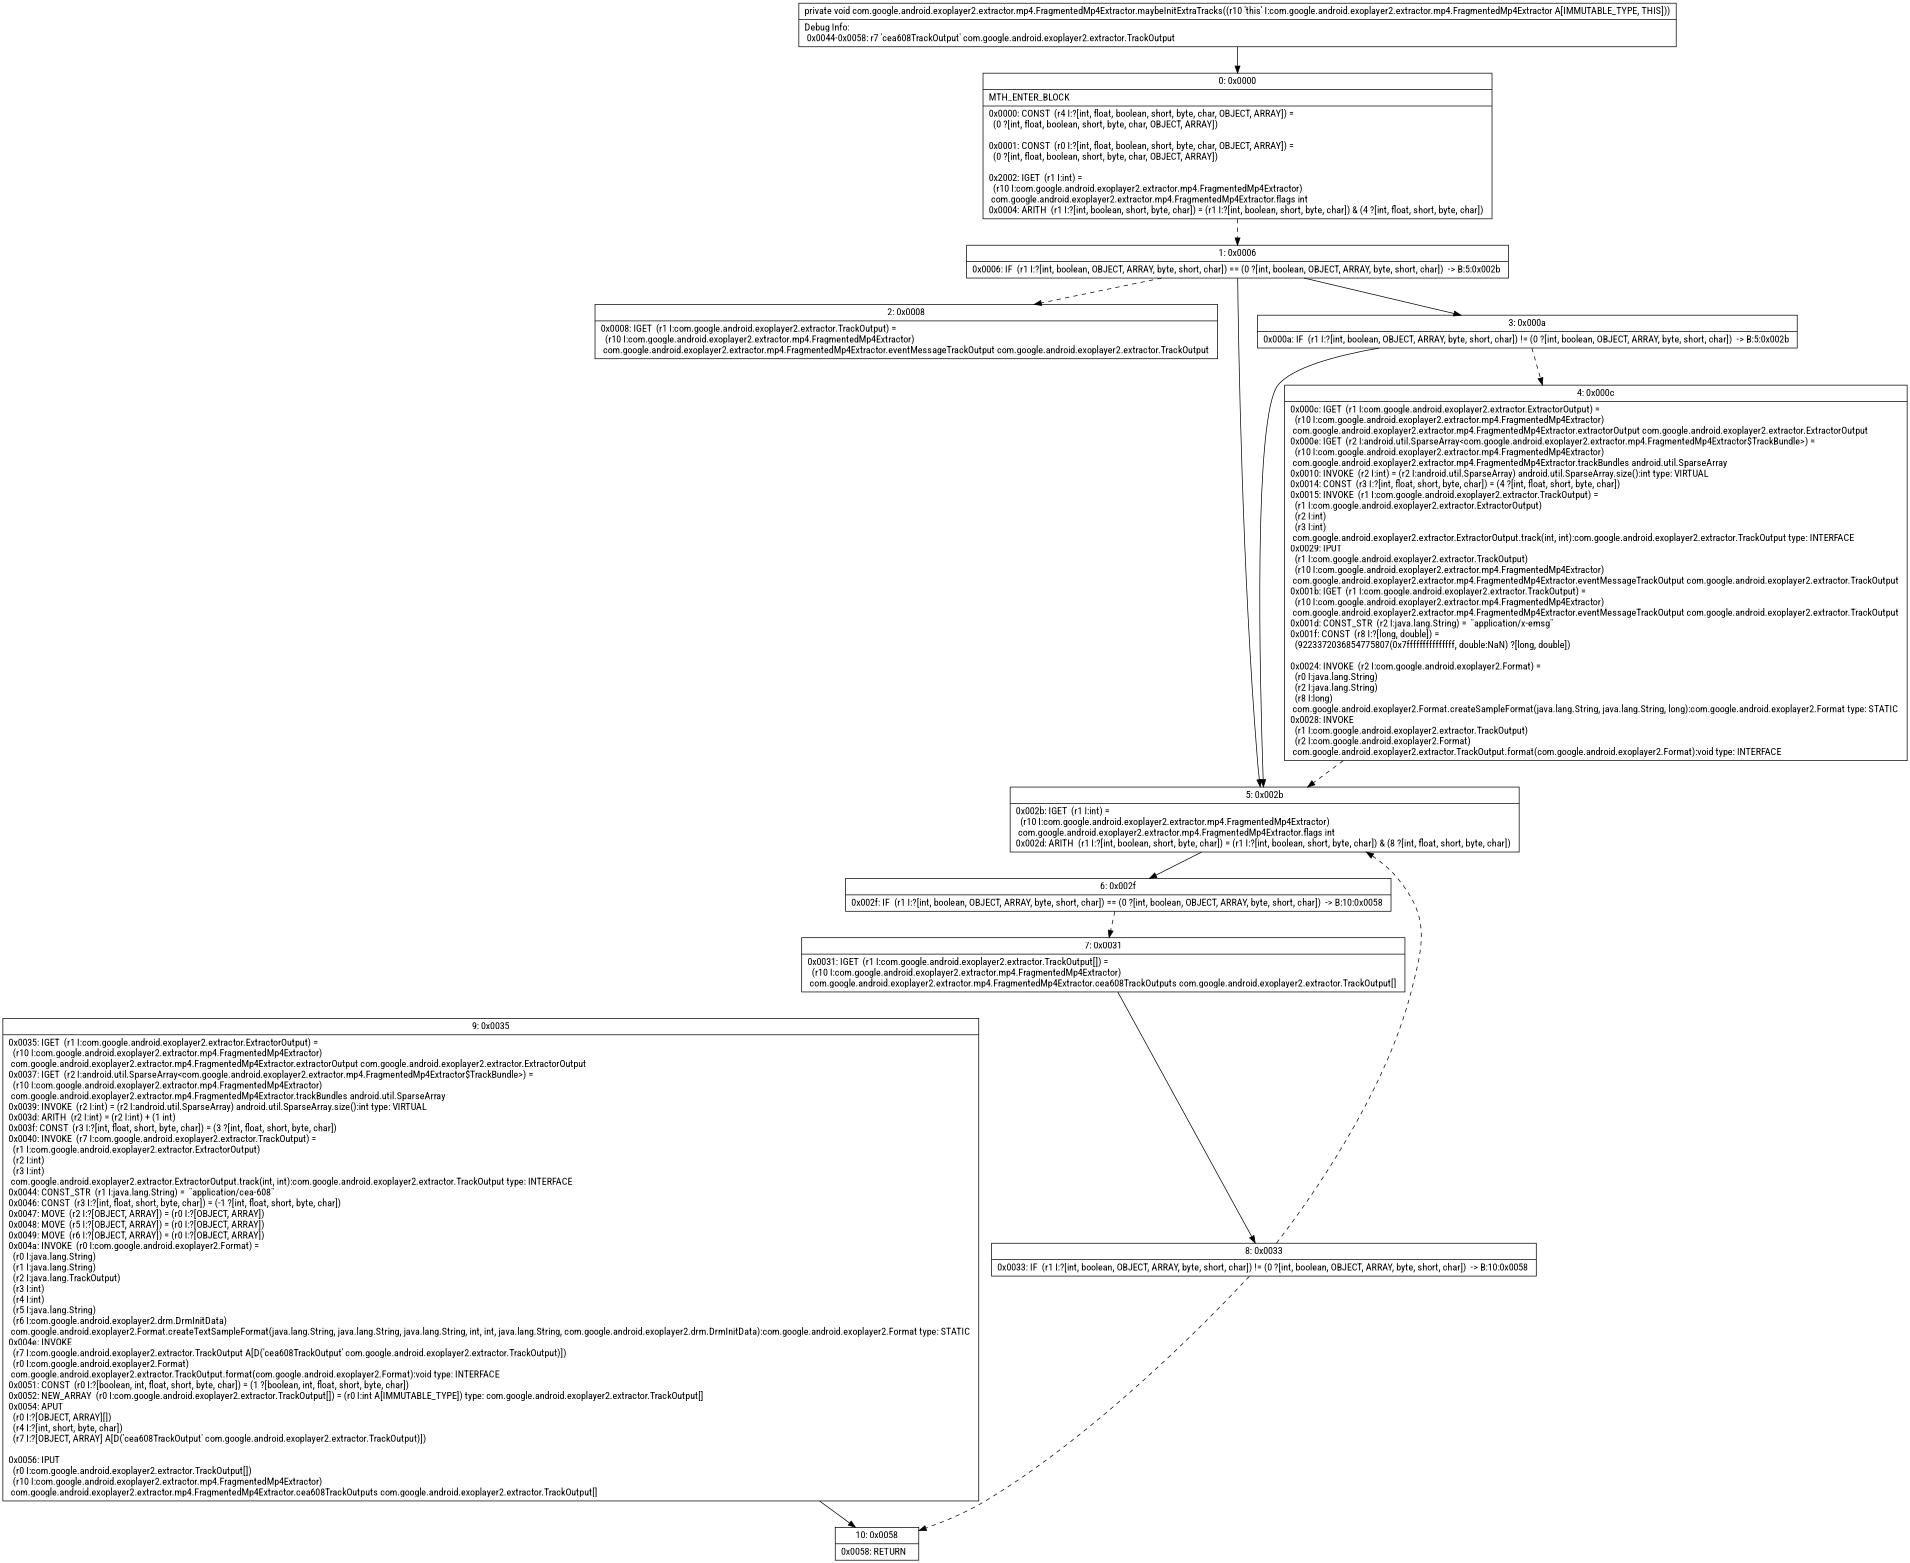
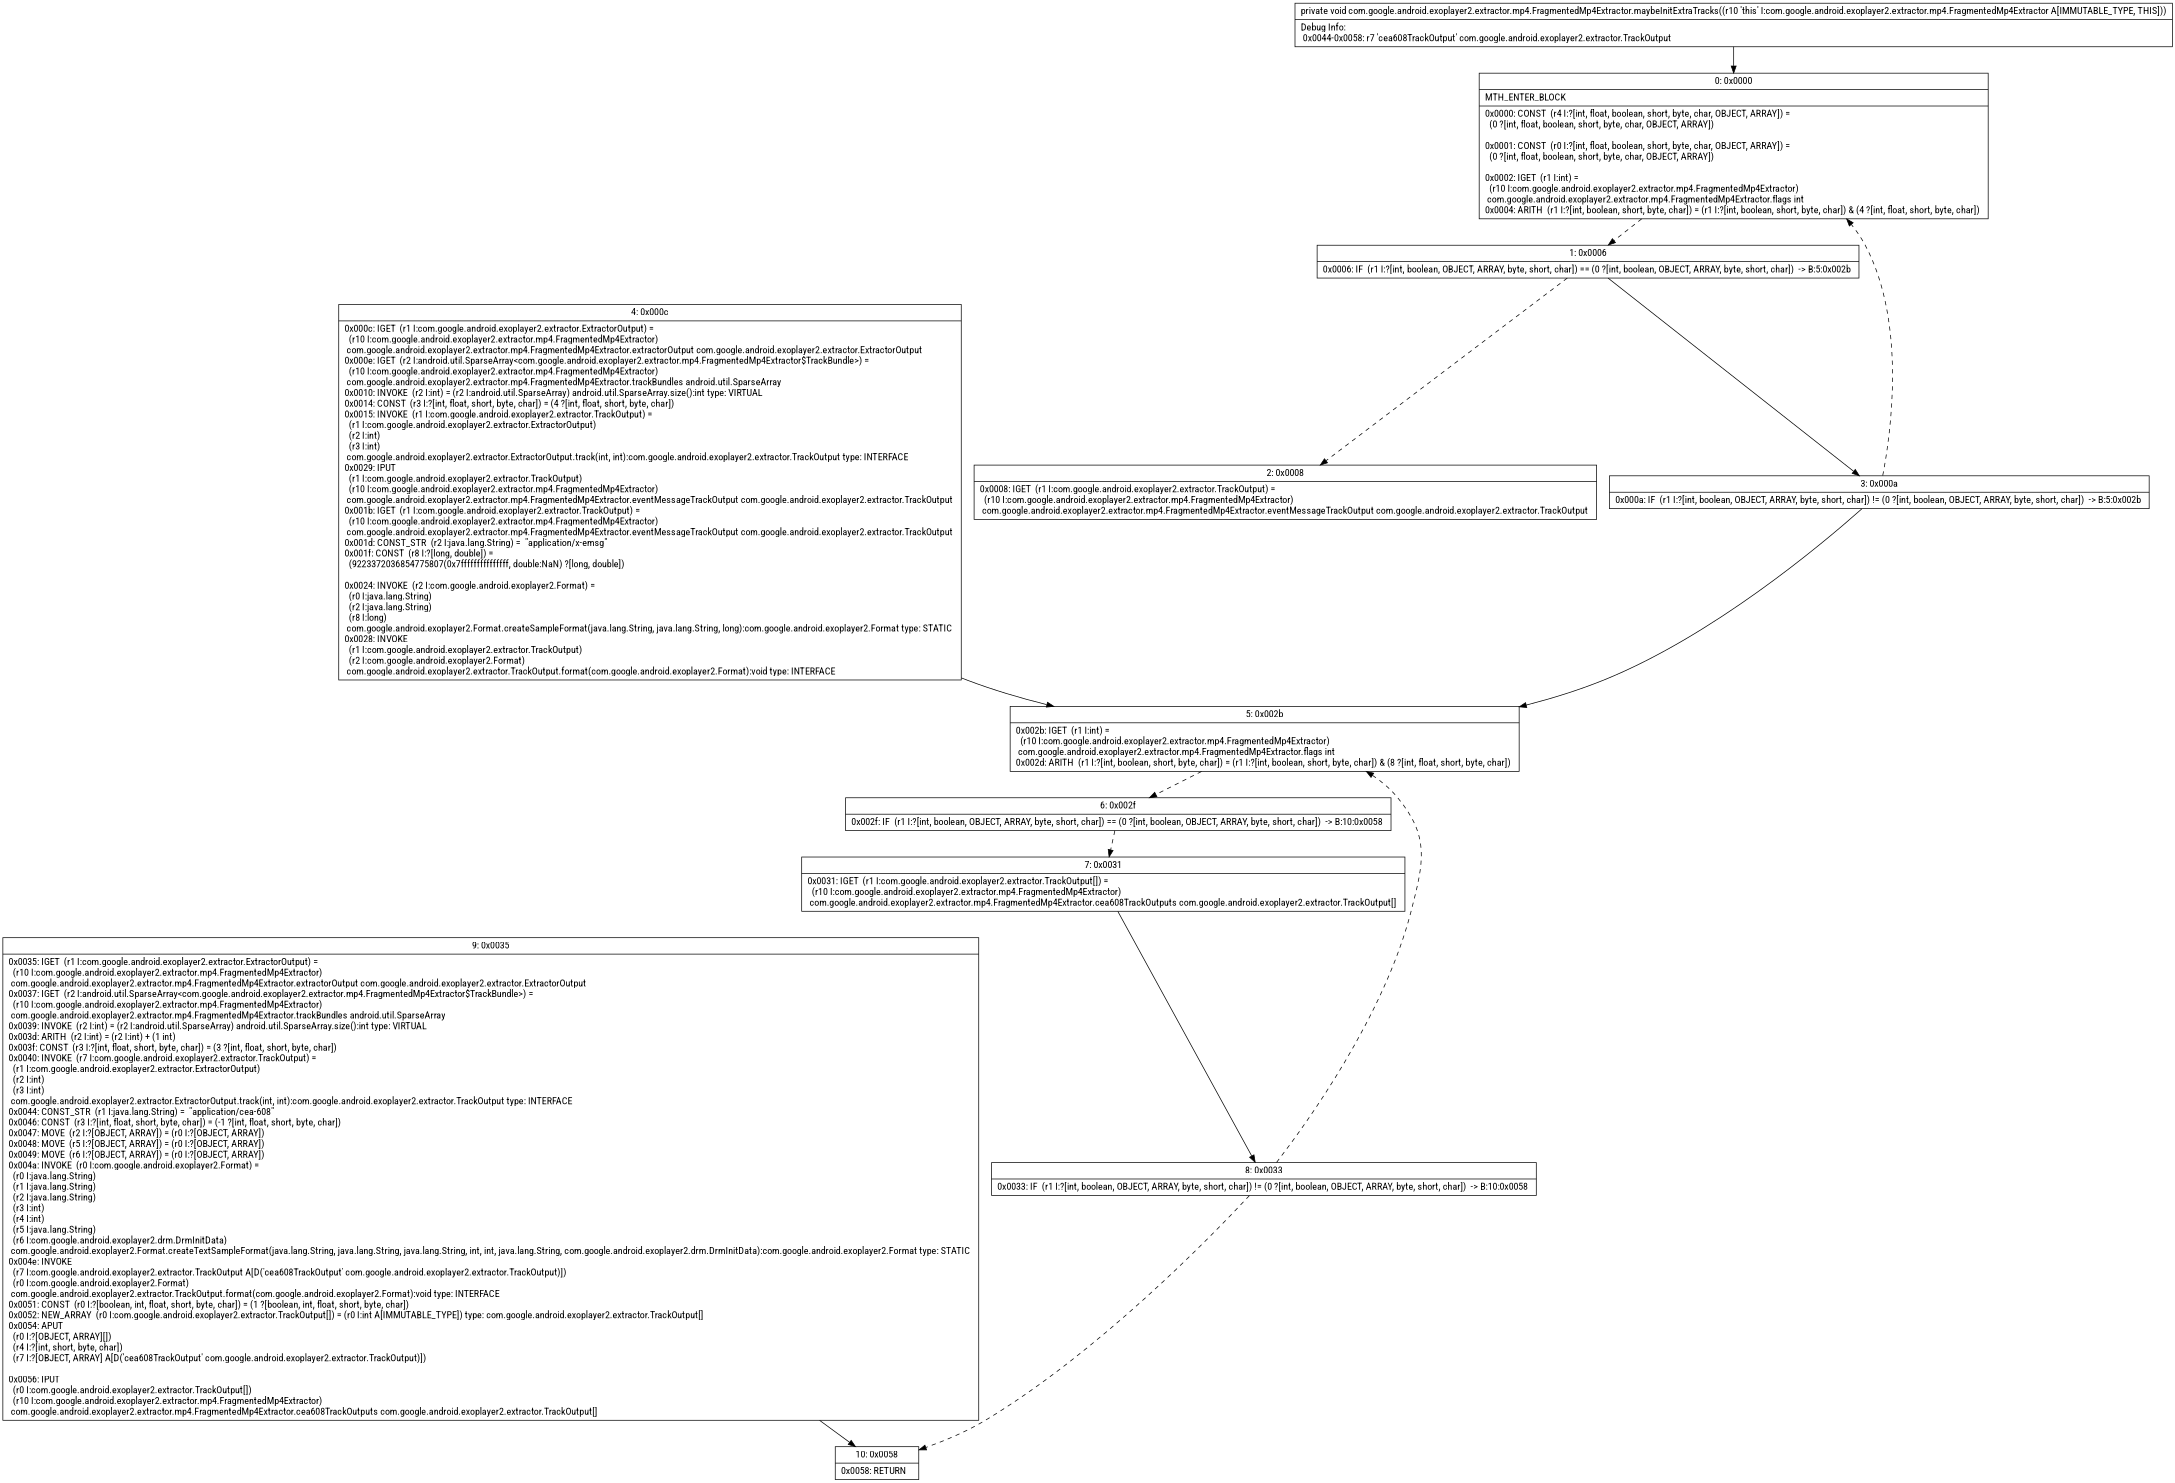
(1037, 178) -> (1533, 178)
(1536, 363) -> (1891, 346)
(1244, 529) -> none
(1328, 772) -> (1004, 693)
(1179, 864) -> (1179, 783)
(65, 1278) -> (52, 1198)
